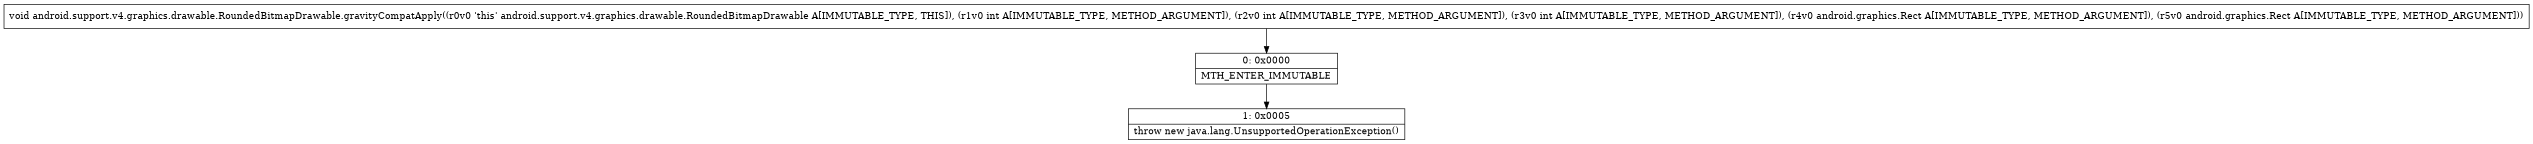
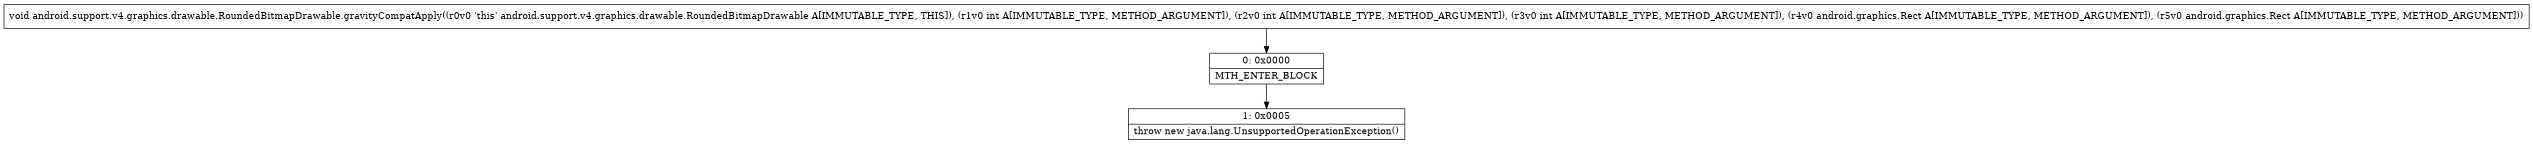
(1267, 76) -> (1267, 76)
